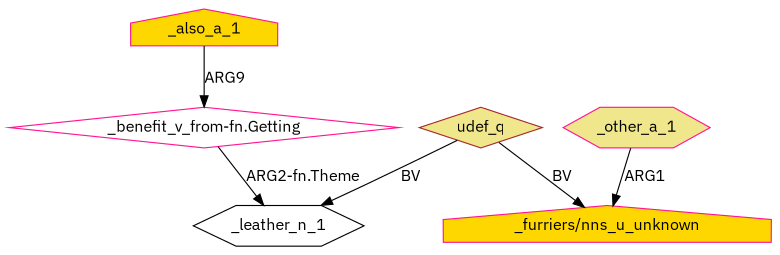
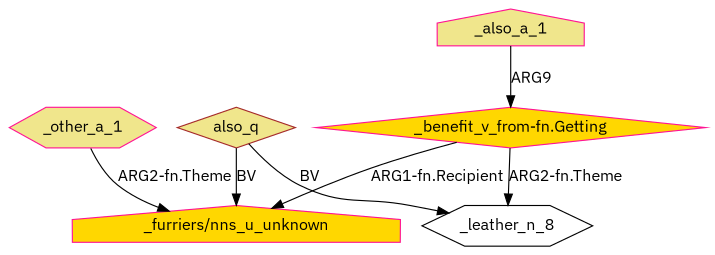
(204, 29) -> (511, 29)
(204, 128) -> (511, 128)
(481, 128) -> (236, 128)
none -> (368, 169)
(645, 177) -> (175, 177)
(279, 226) -> (507, 226)
